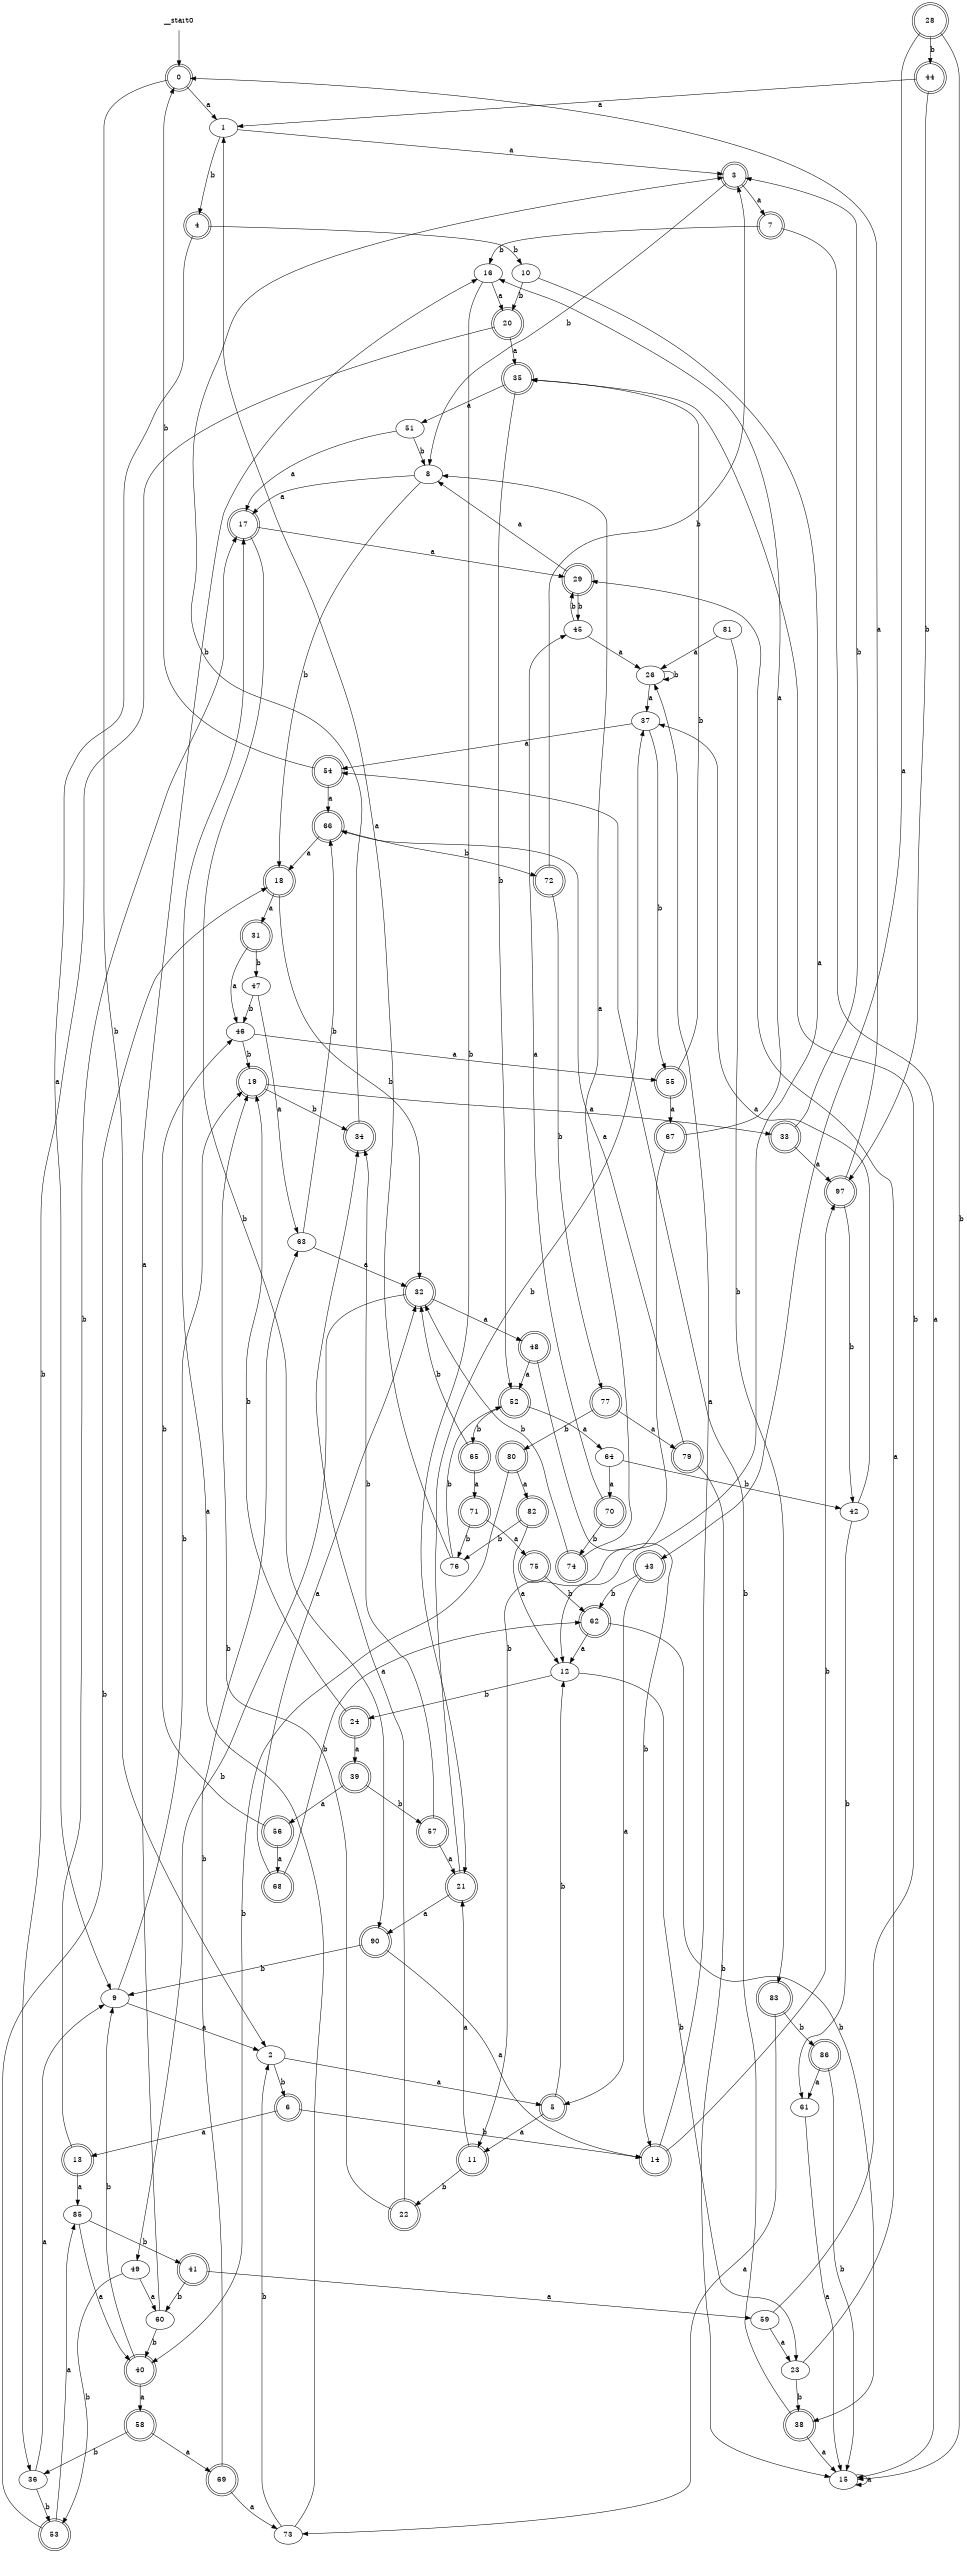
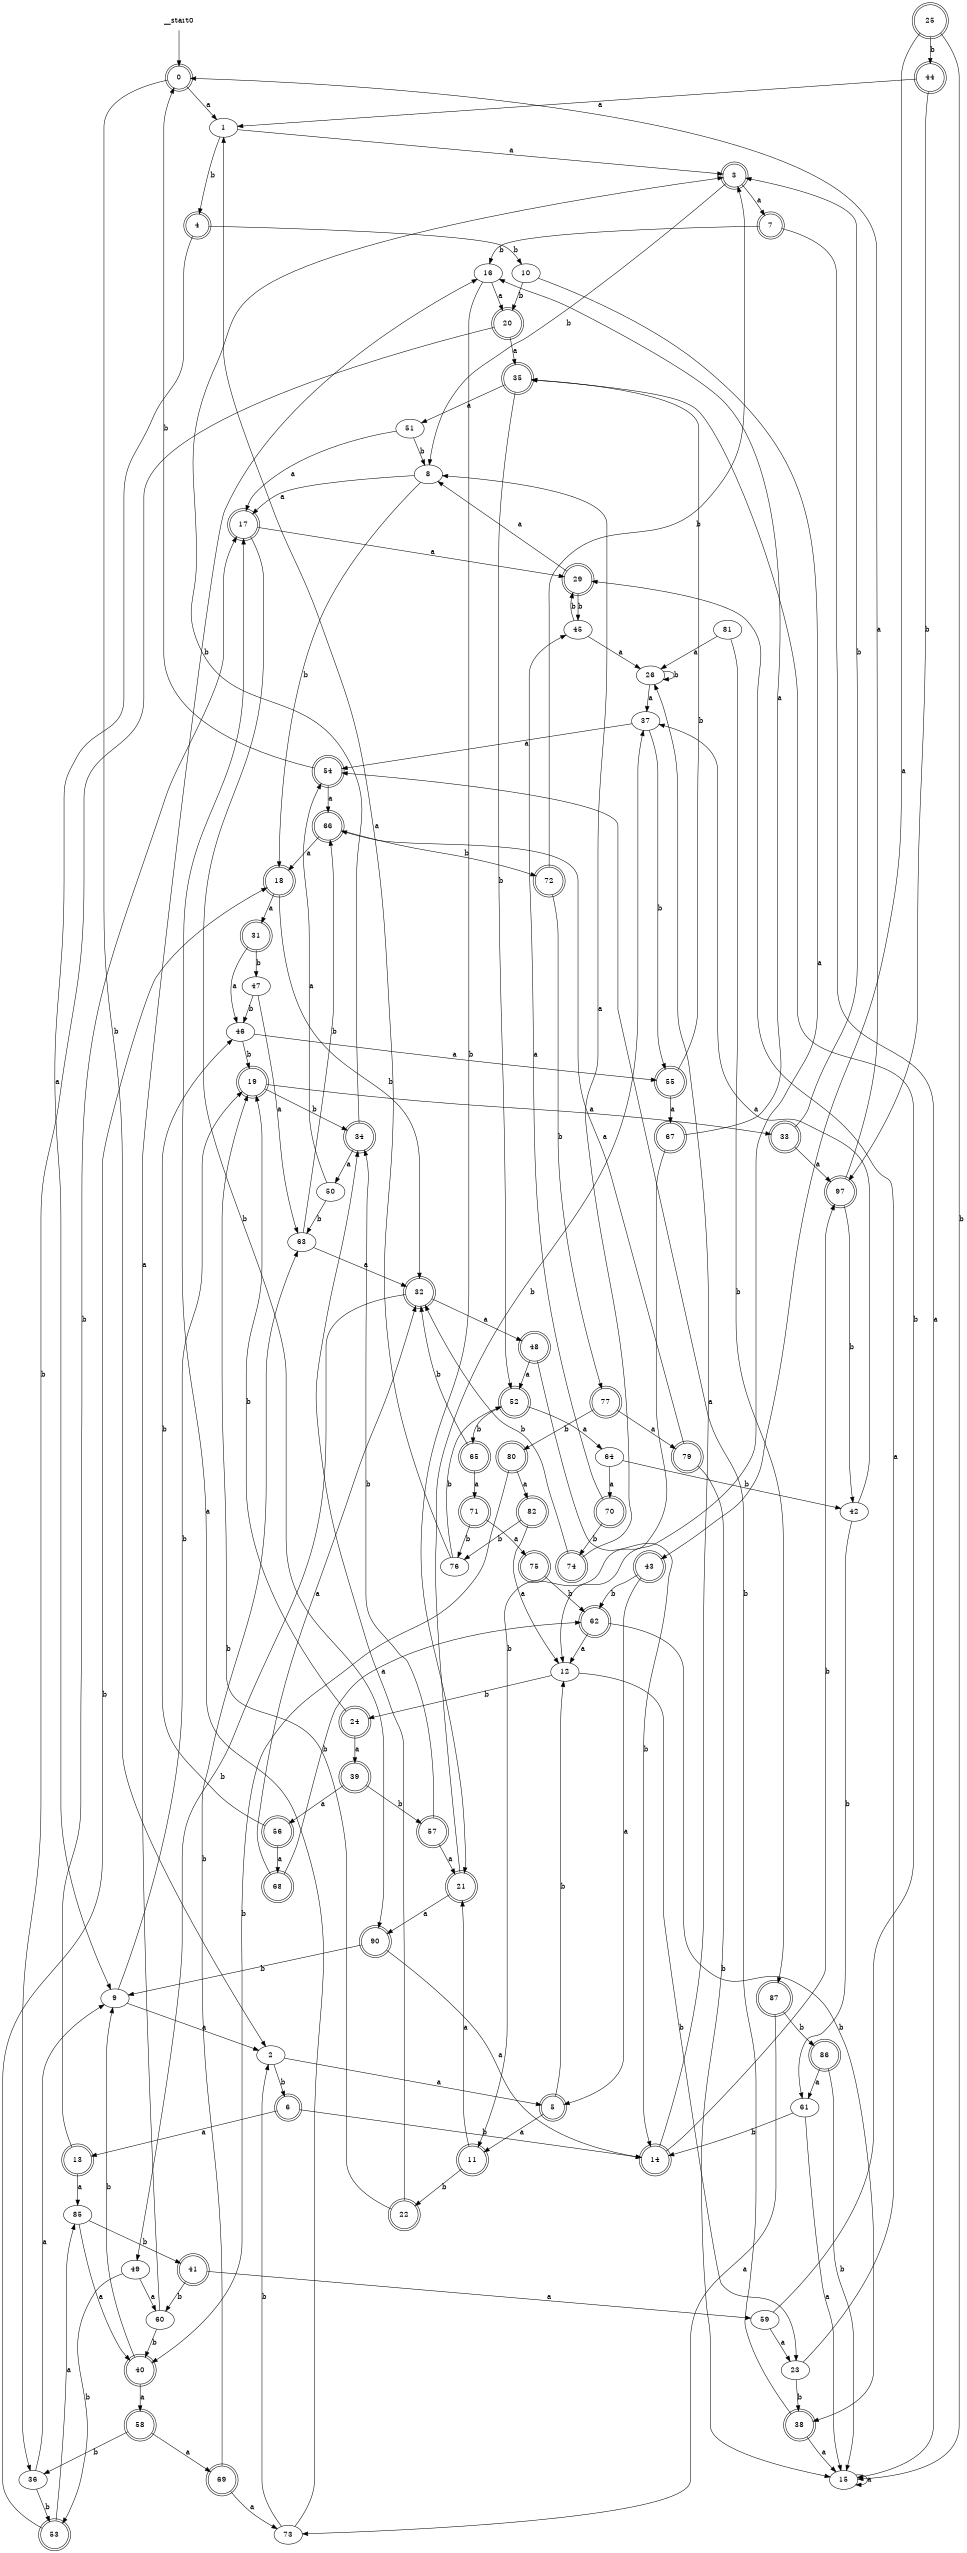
(930, 21) -> (930, 21)
none -> (331, 1192)
(774, 1998) -> (774, 1998)
none -> (734, 2135)
